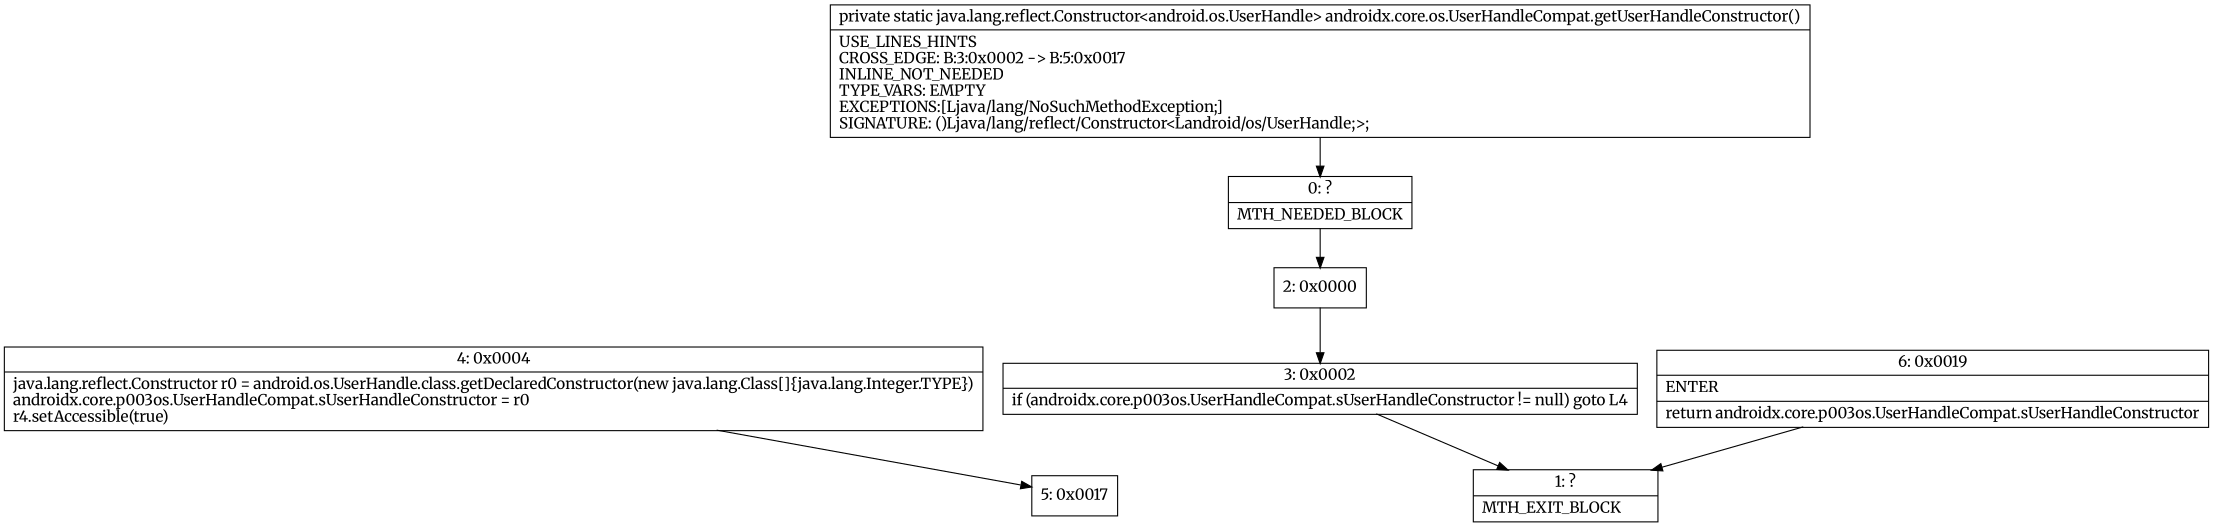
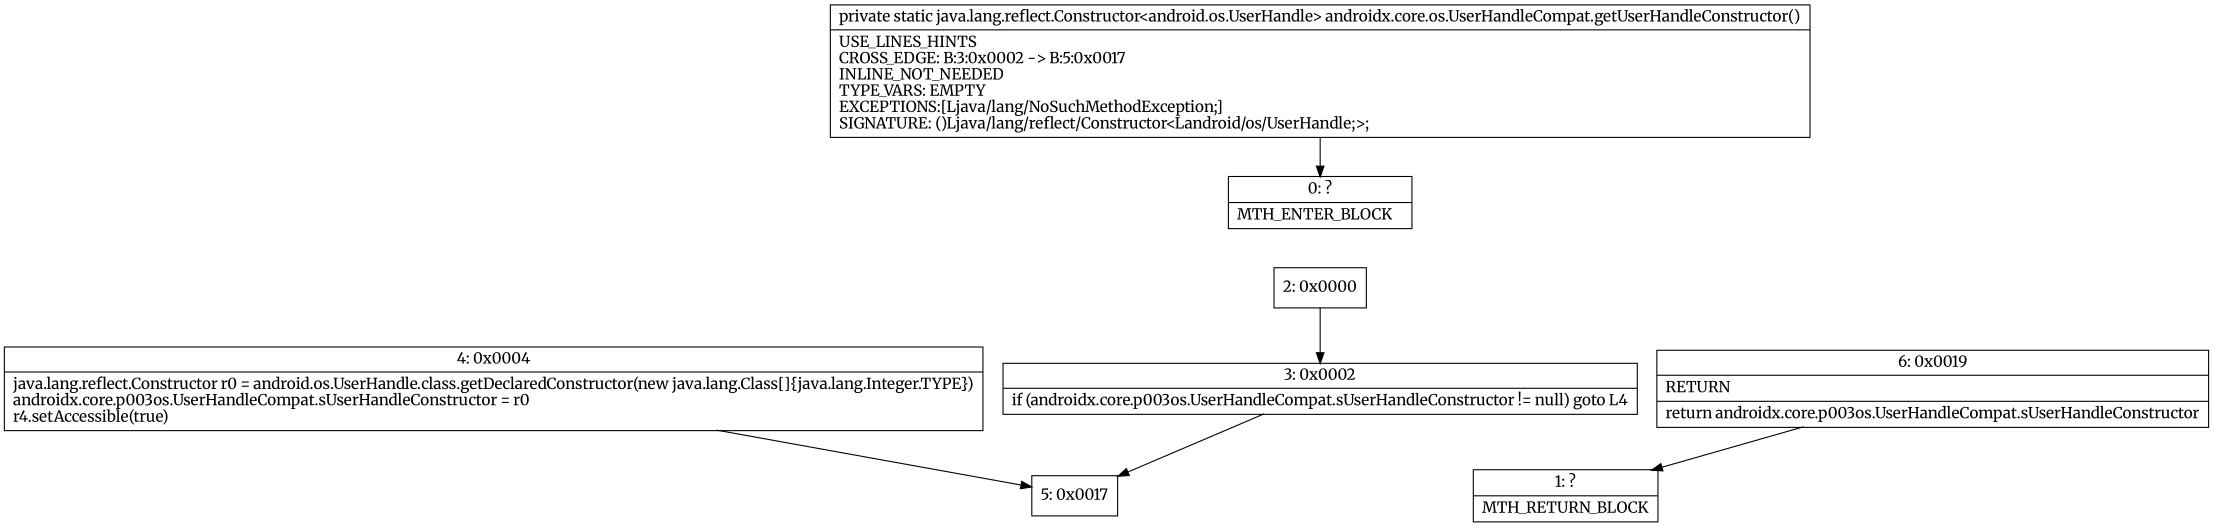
(1320, 215) -> (1315, 215)
(1320, 243) -> none
(1692, 388) -> (1698, 388)
(1437, 440) -> (1196, 443)
(1552, 508) -> (1566, 508)
